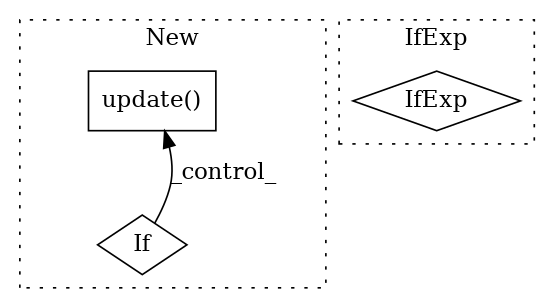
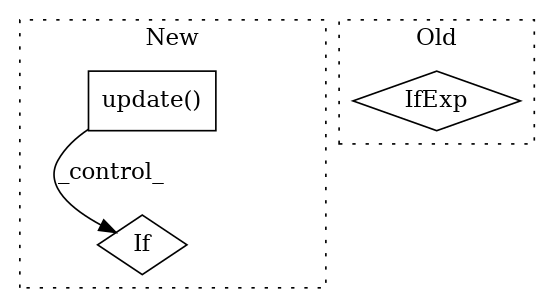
(437, 39) -> (437, 39)
(170, 186) -> (55, 181)
